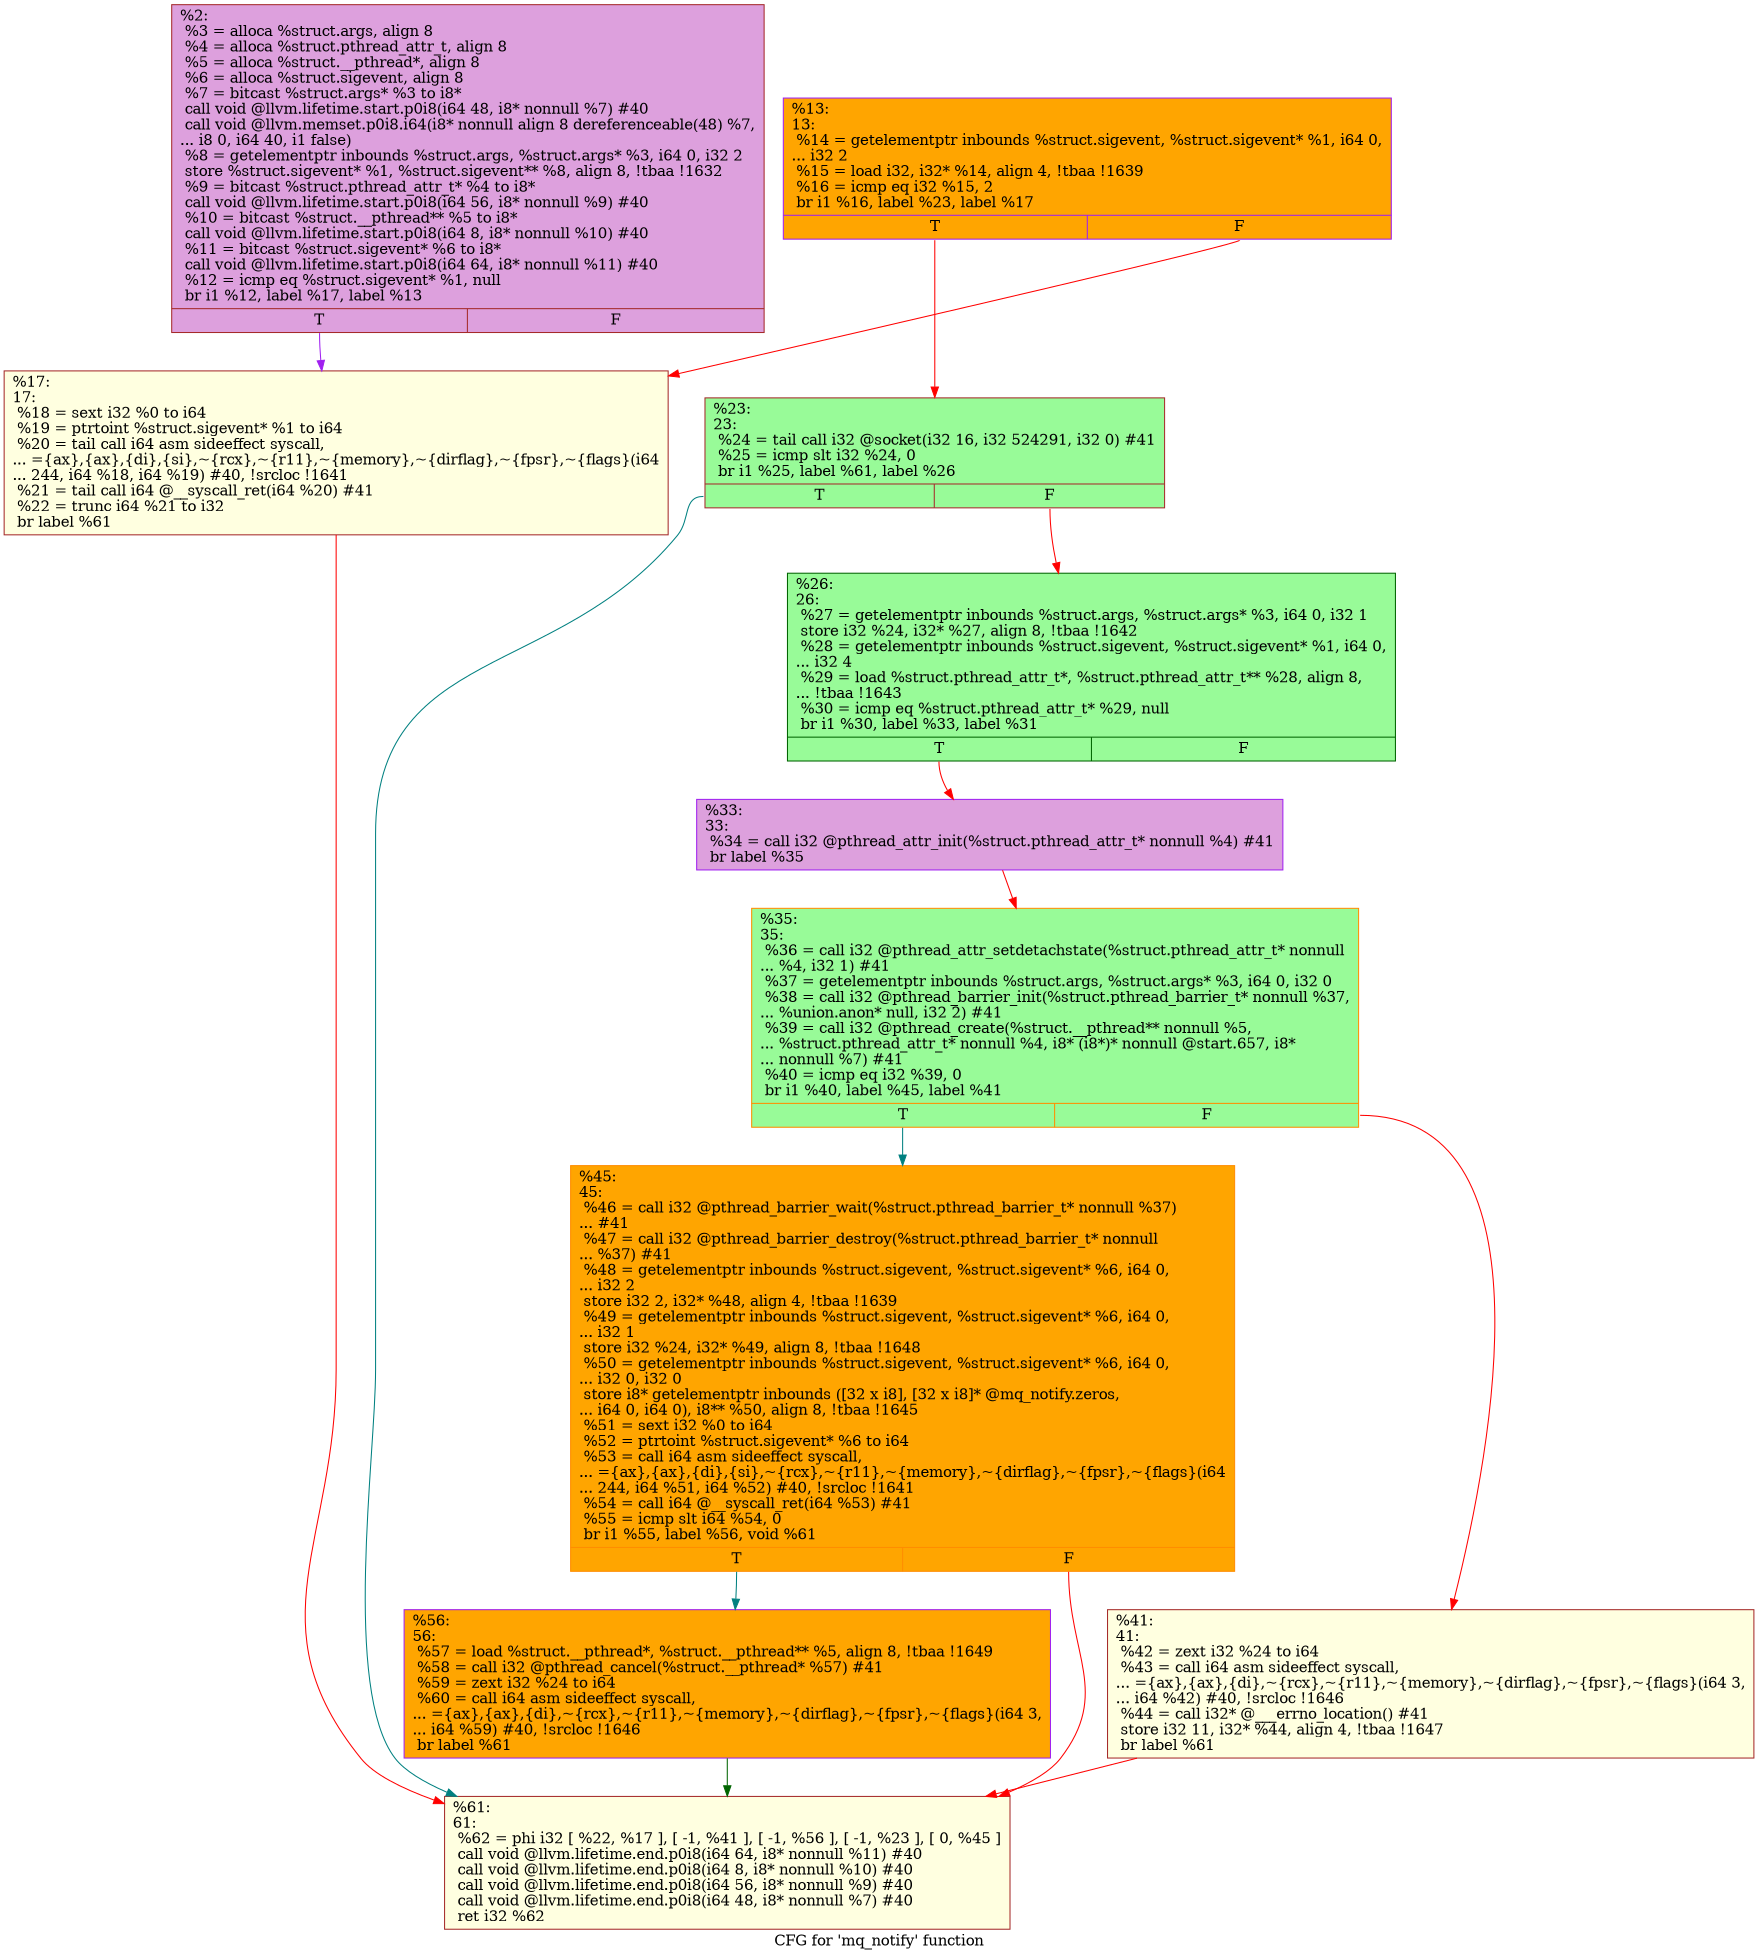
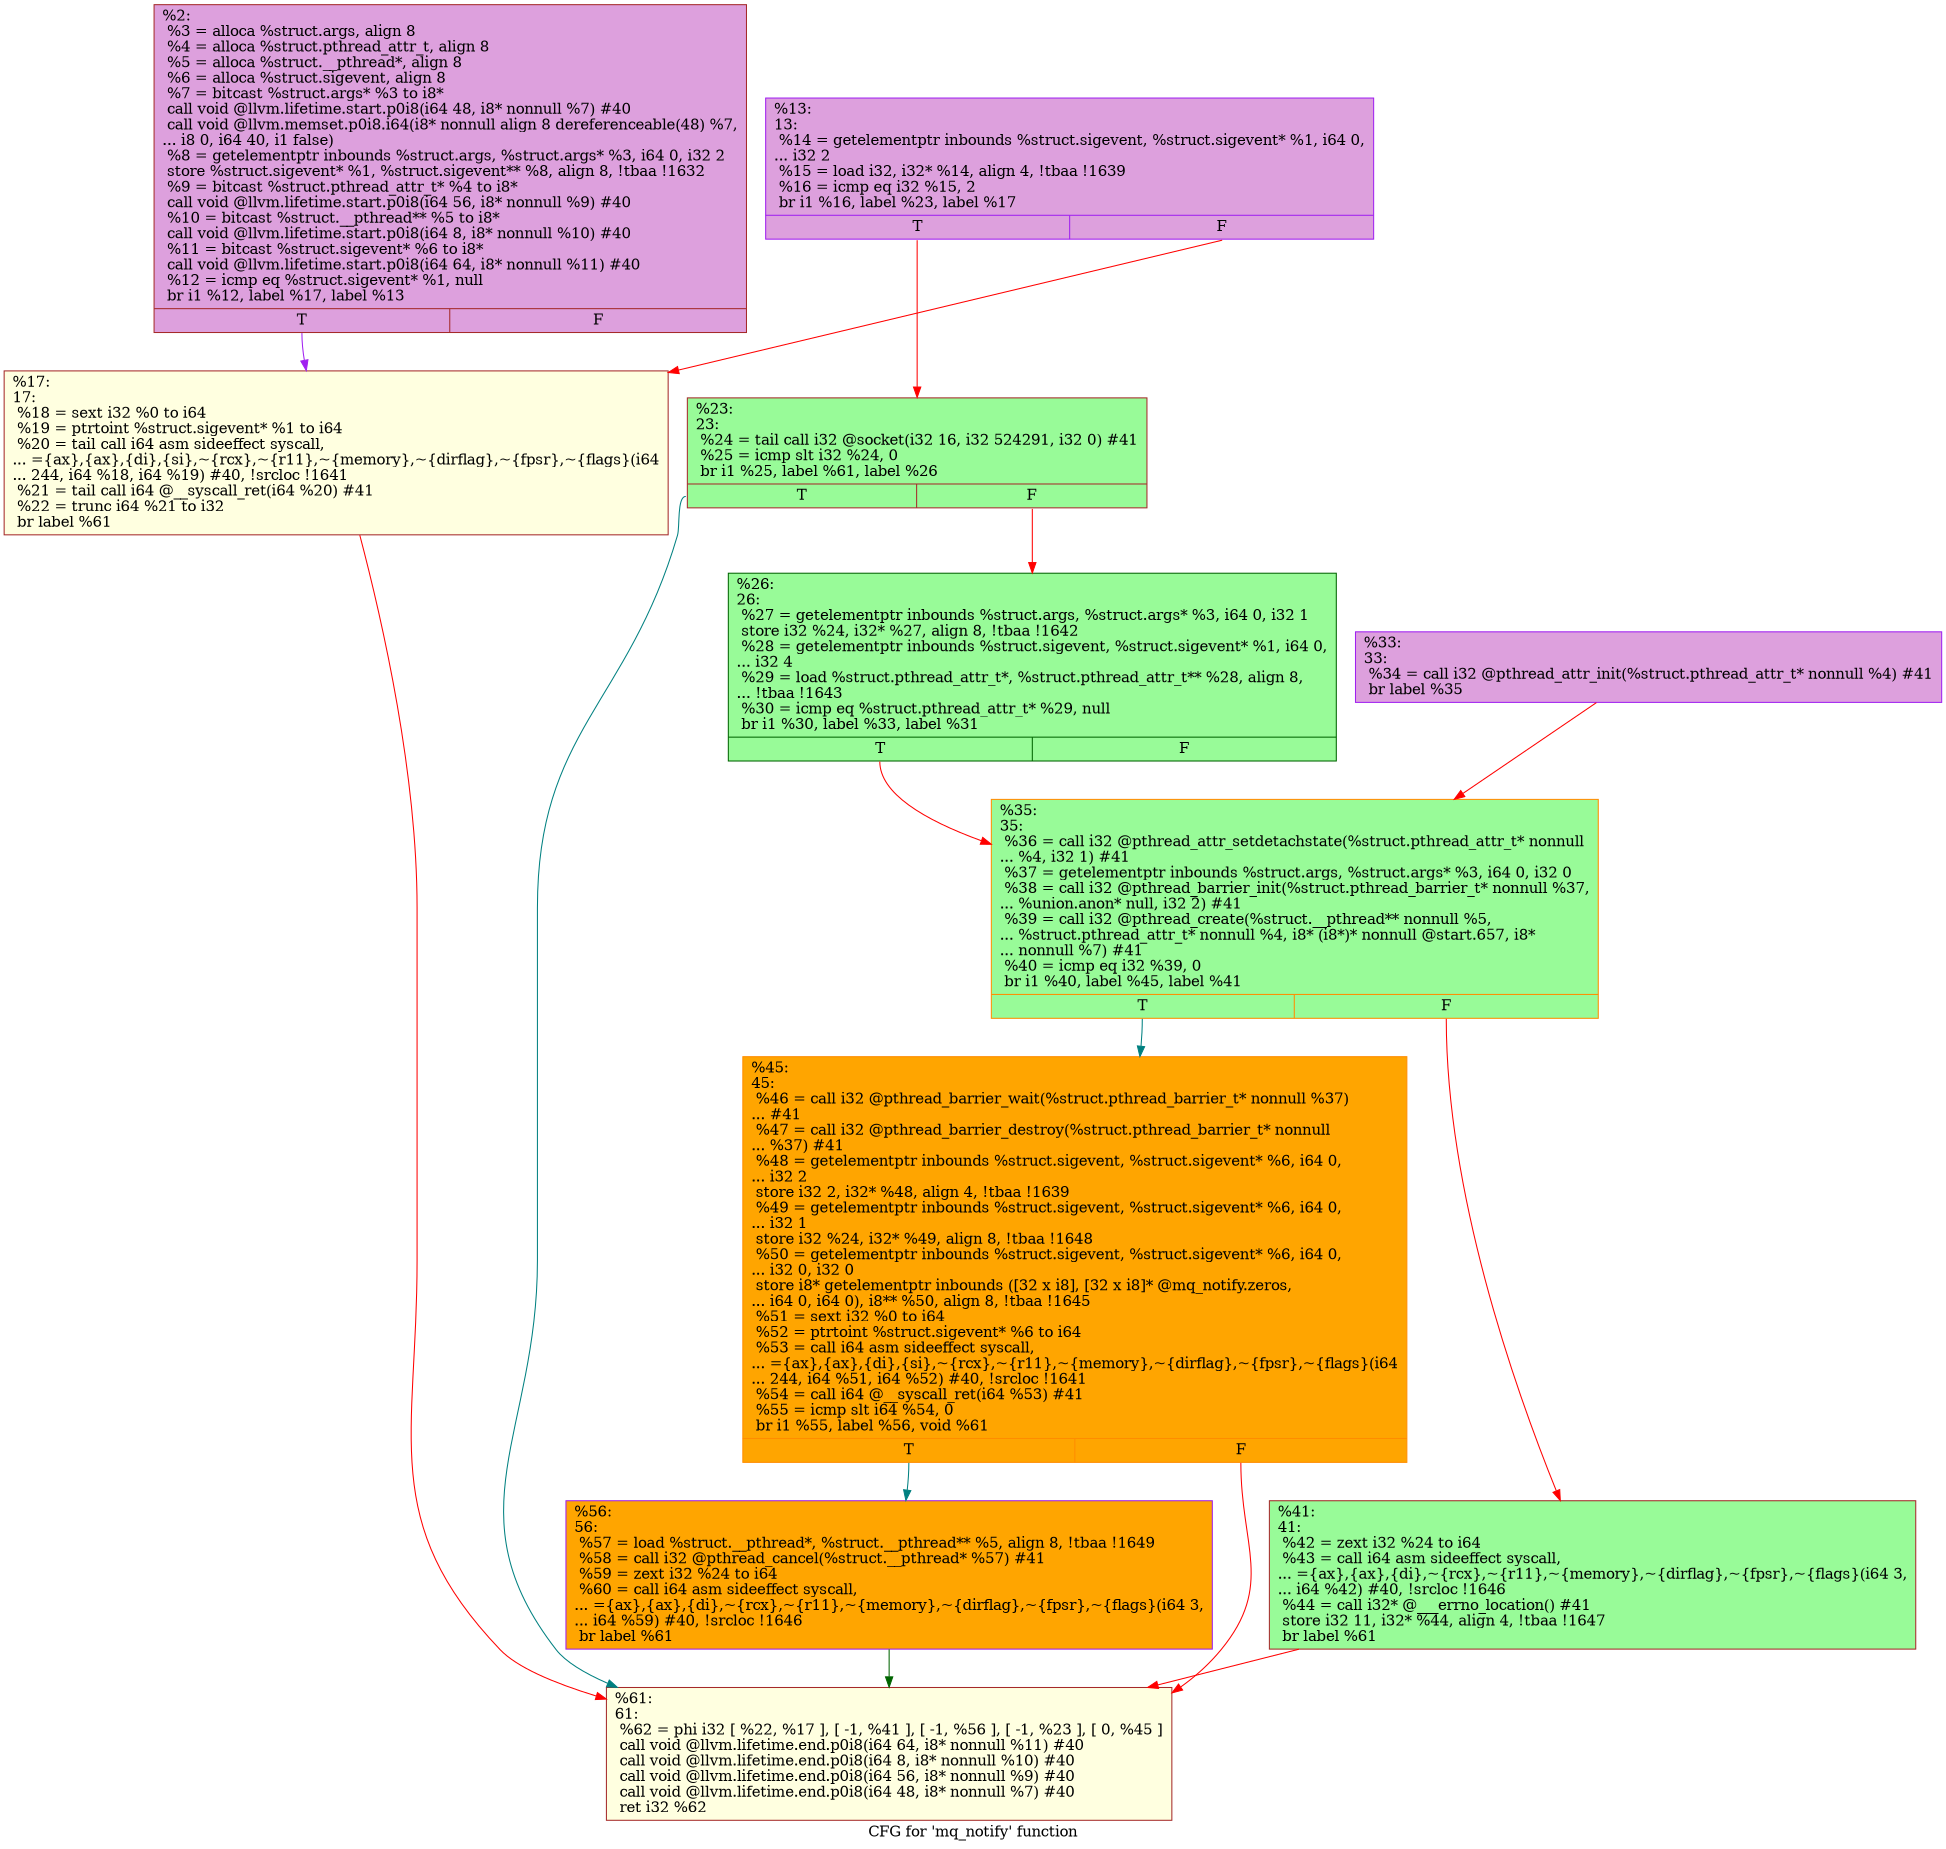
(1087, 169) -> (1070, 169)
(941, 777) -> (920, 812)
(1431, 1684) -> (1593, 1575)
